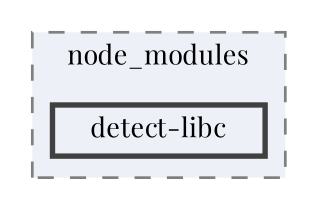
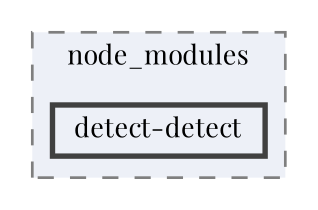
(159, 131) -> (159, 131)
